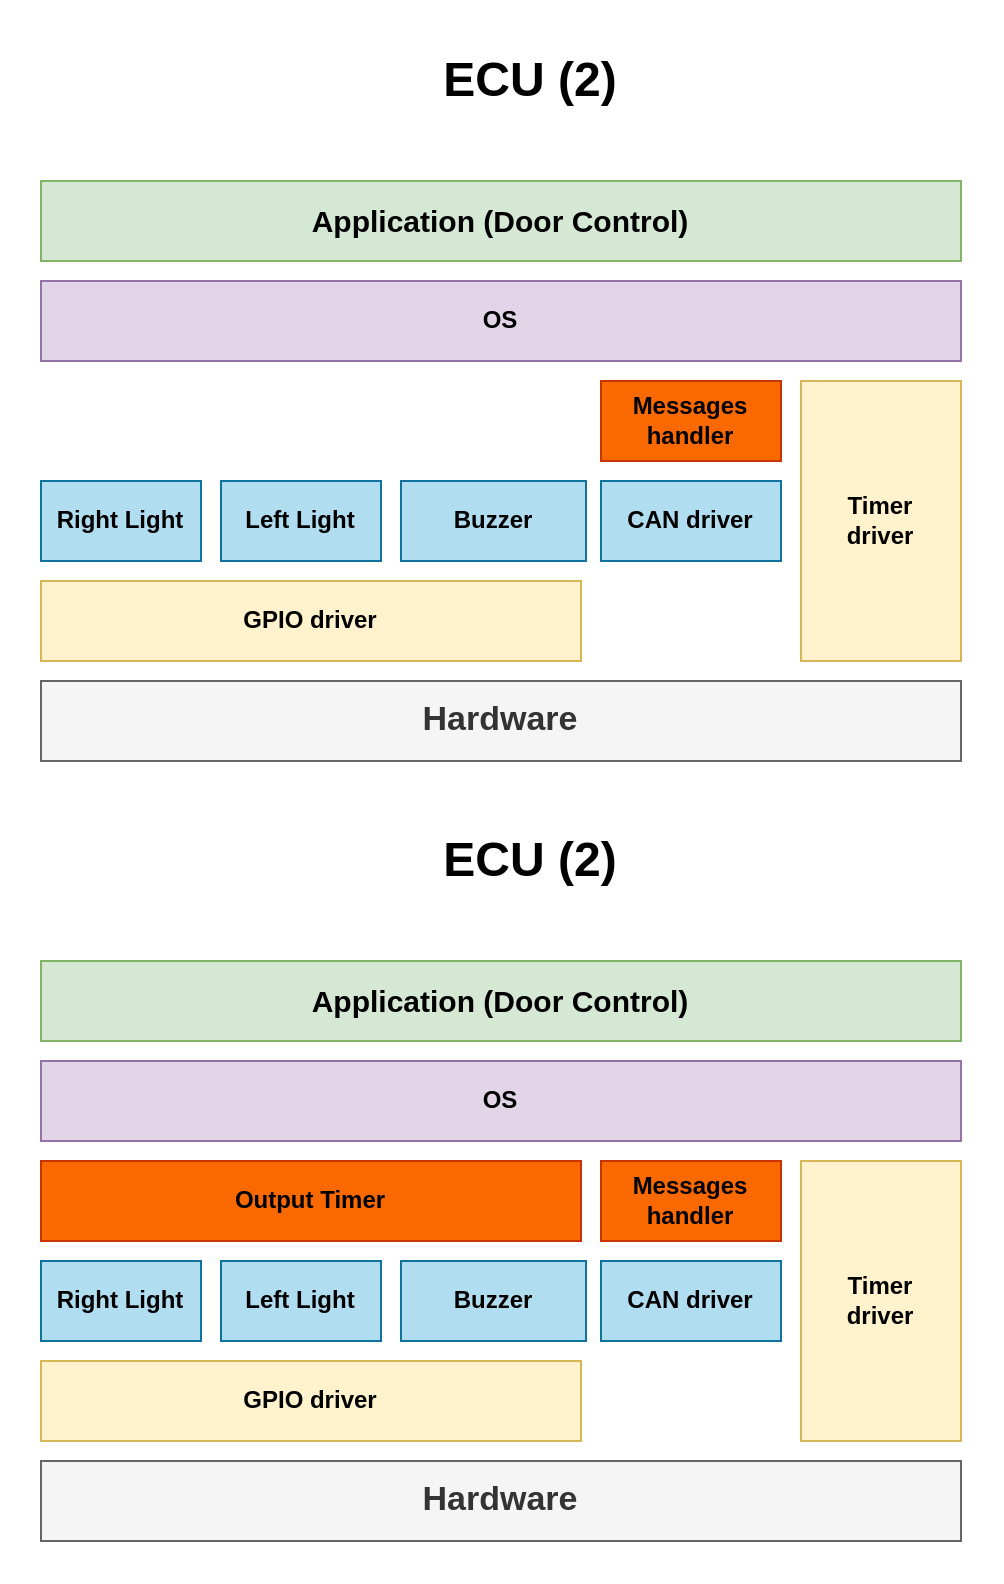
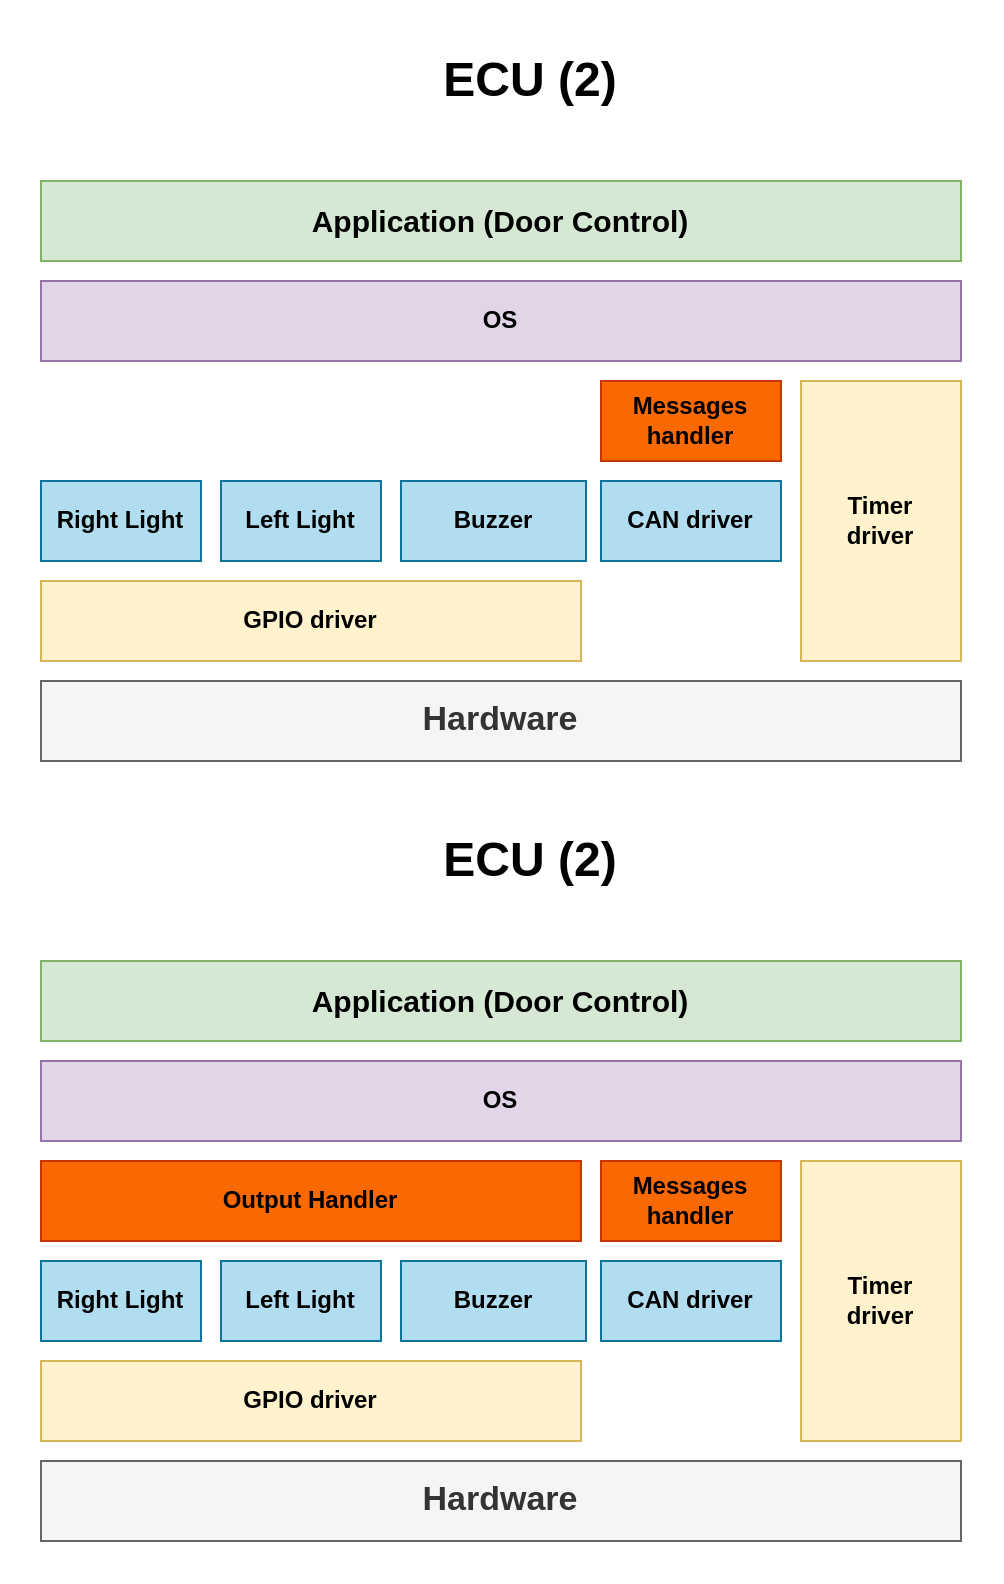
(311, 1201) -> (311, 1201)
